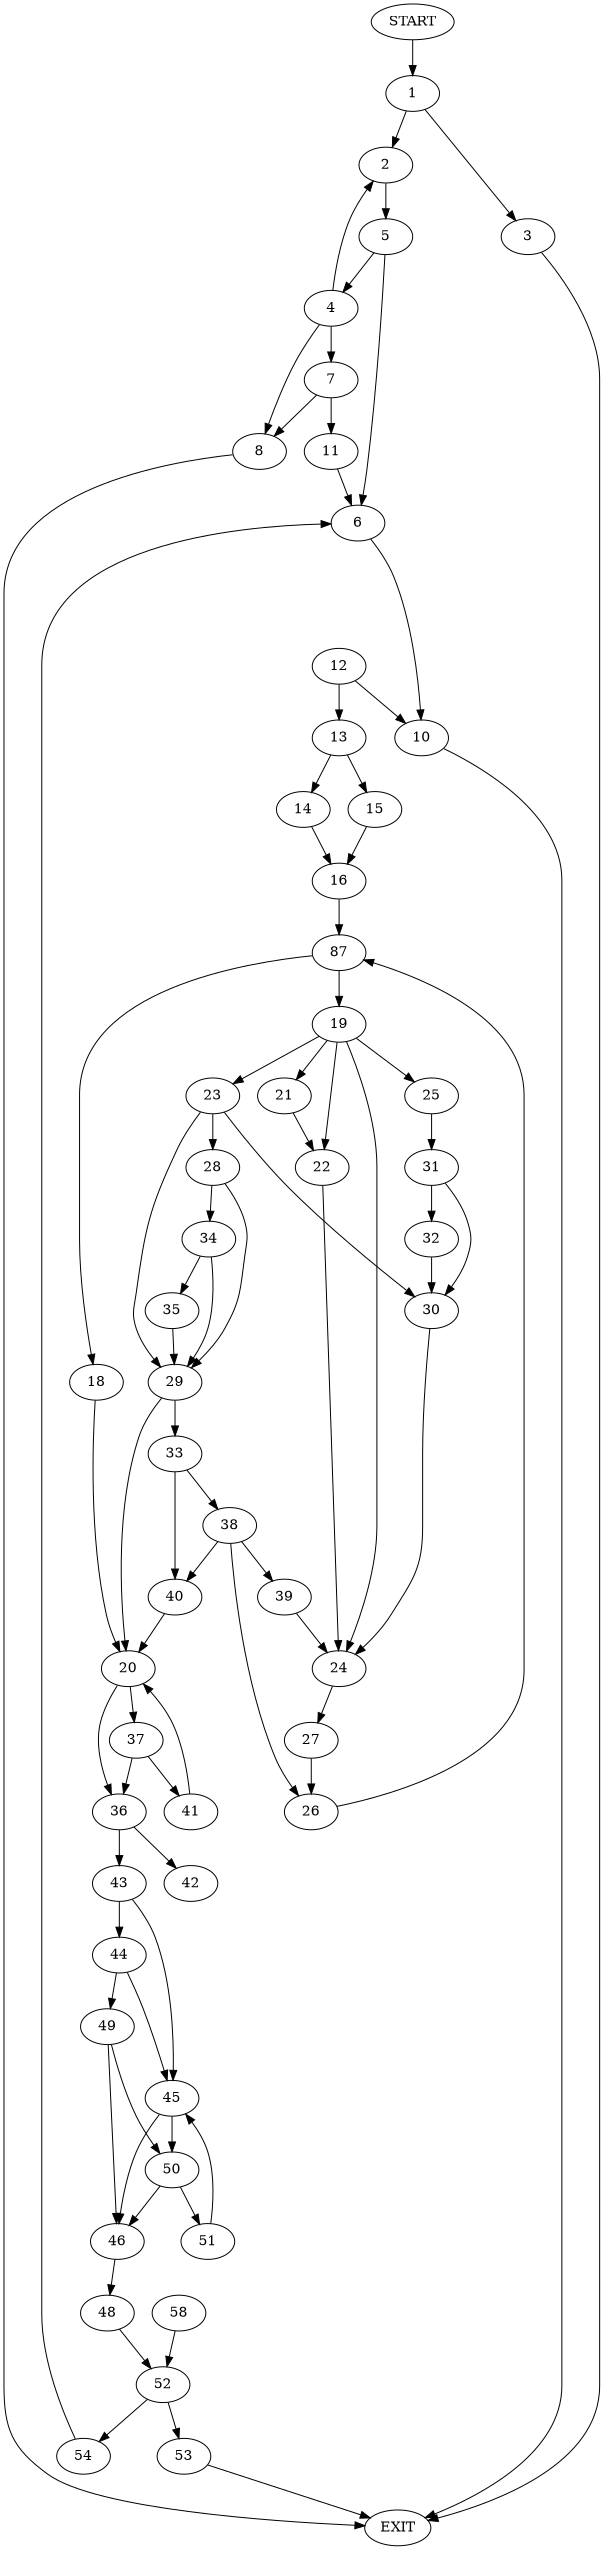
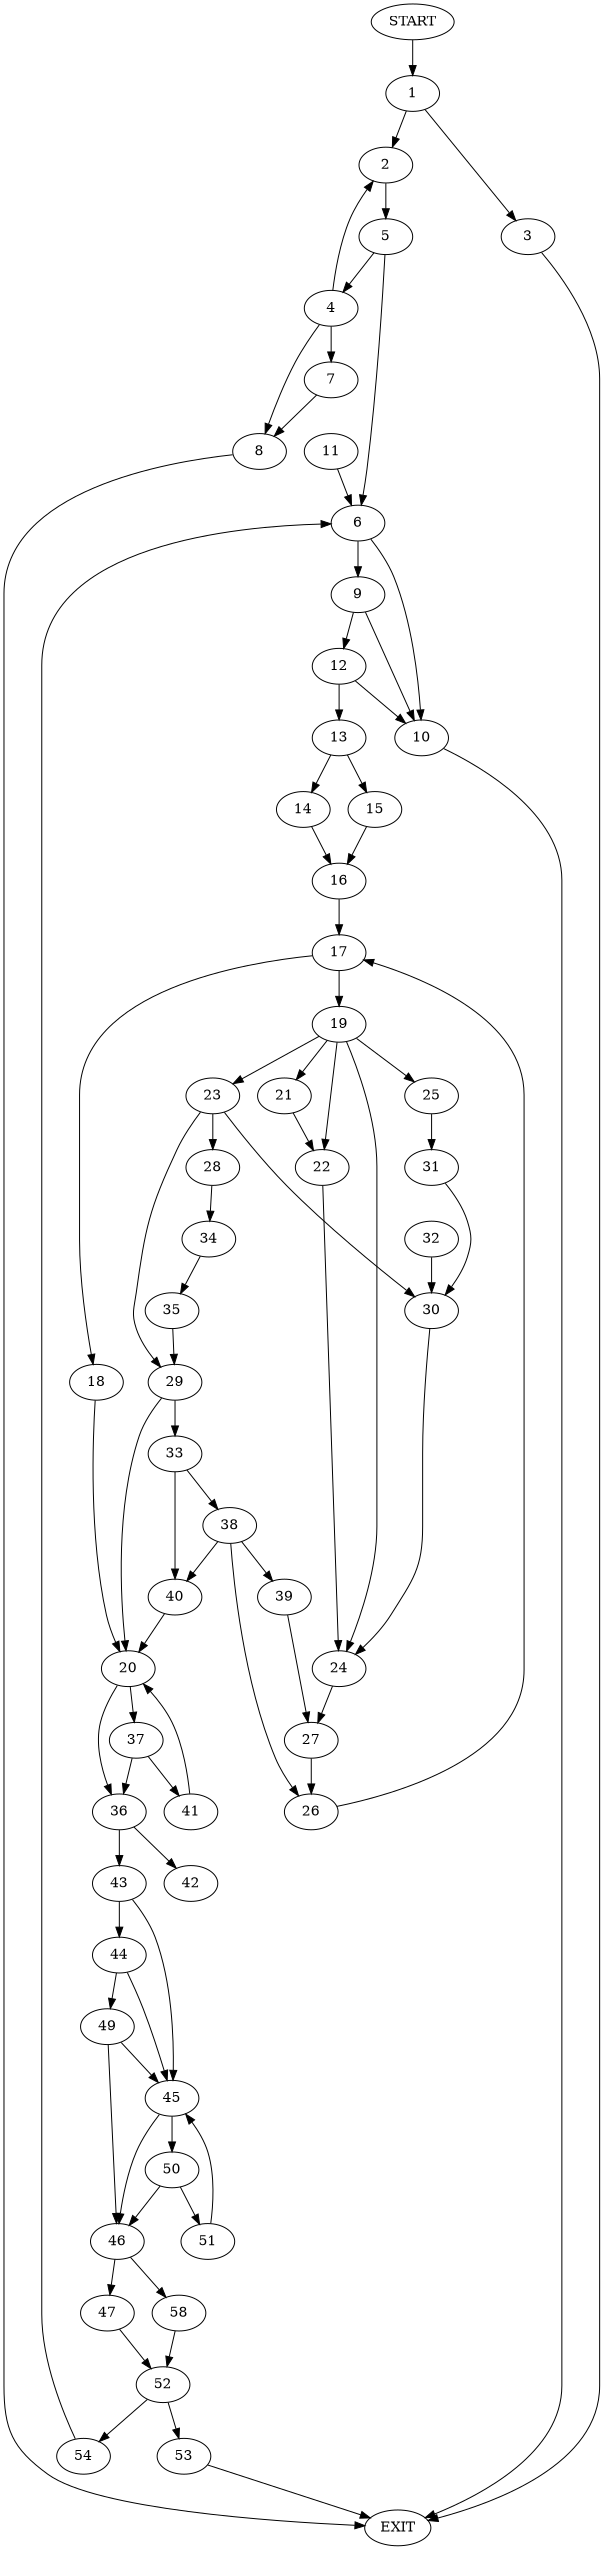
(331, 411) -> none
none -> (358, 595)
(339, 953) -> (339, 953)
(432, 1198) -> none
(242, 1276) -> none
(212, 1309) -> none
(309, 1629) -> (297, 1664)
(128, 2097) -> (136, 2059)
none -> (145, 2273)
(107, 2313) -> (107, 2313)
